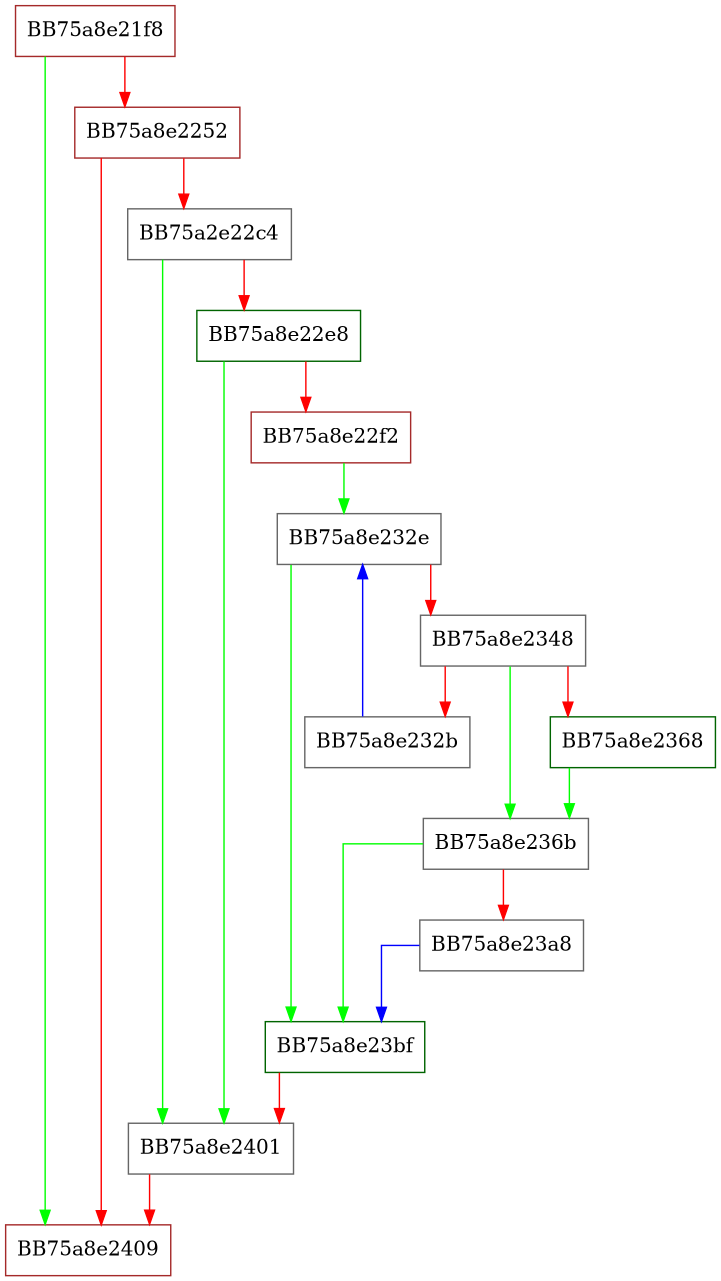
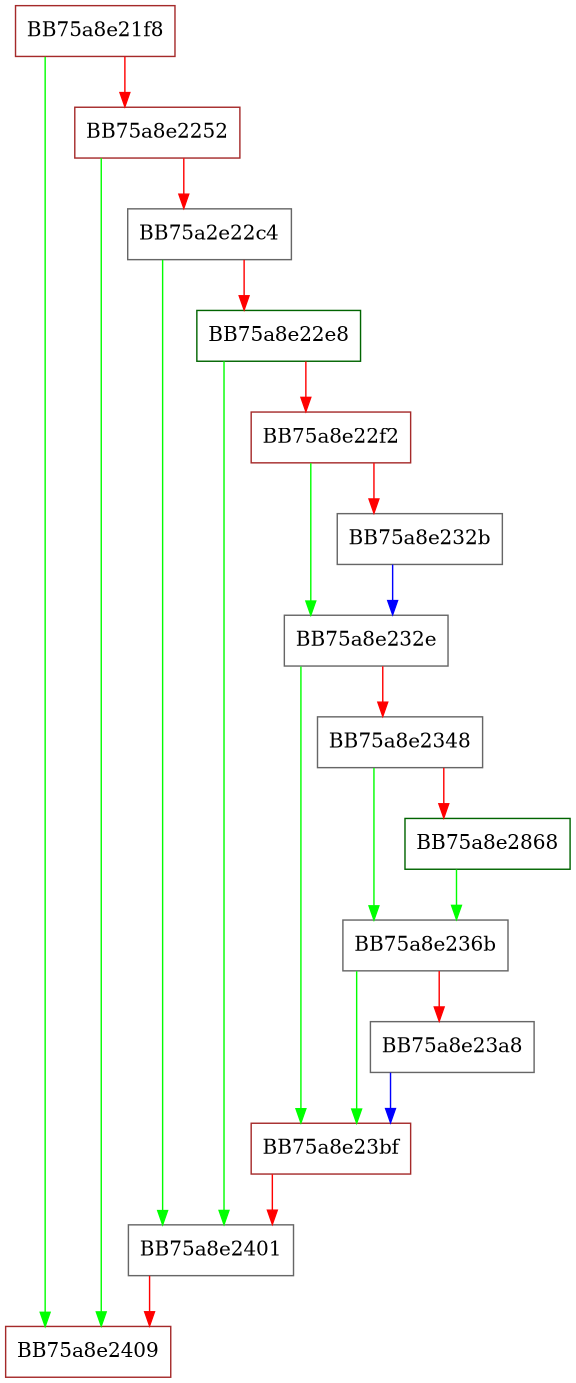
(101, 684) -> (101, 735)
(445, 684) -> (374, 481)
(633, 742) -> (488, 844)
(345, 1047) -> (331, 1149)
